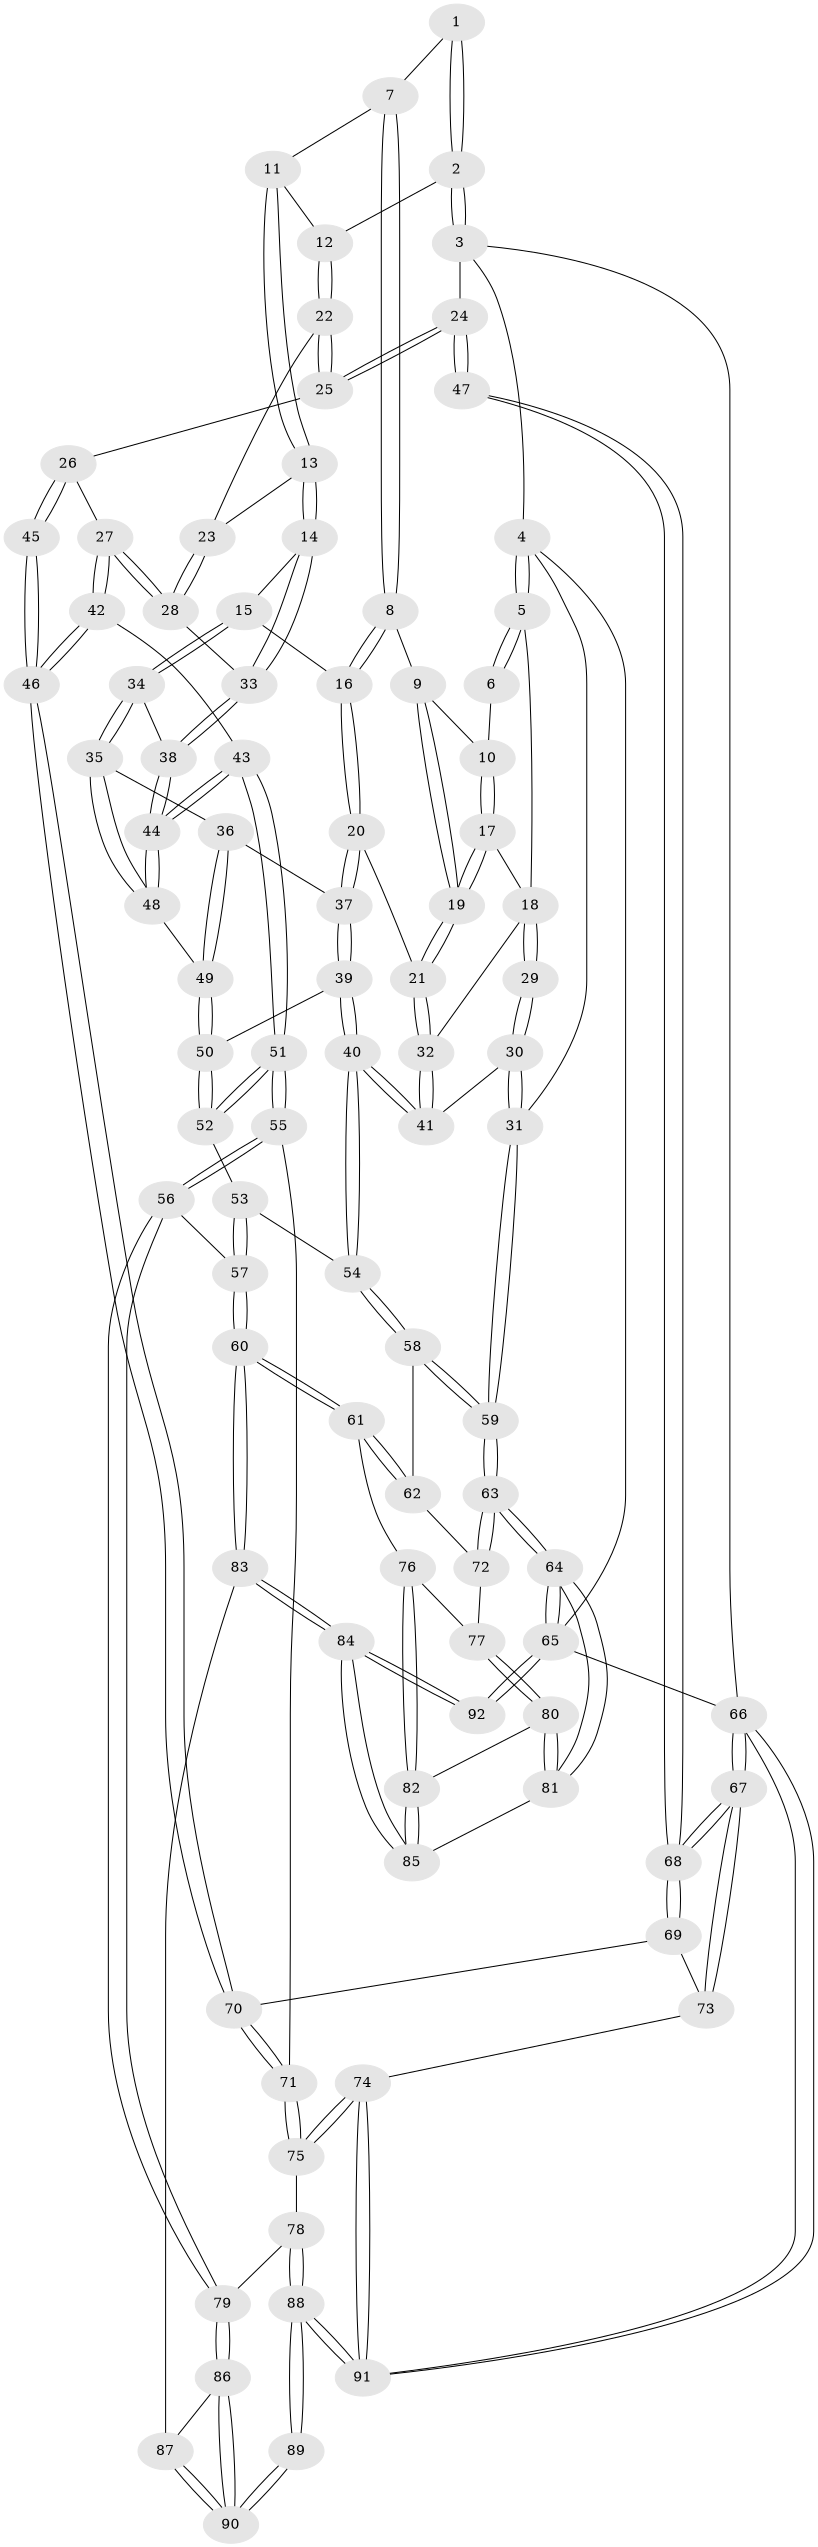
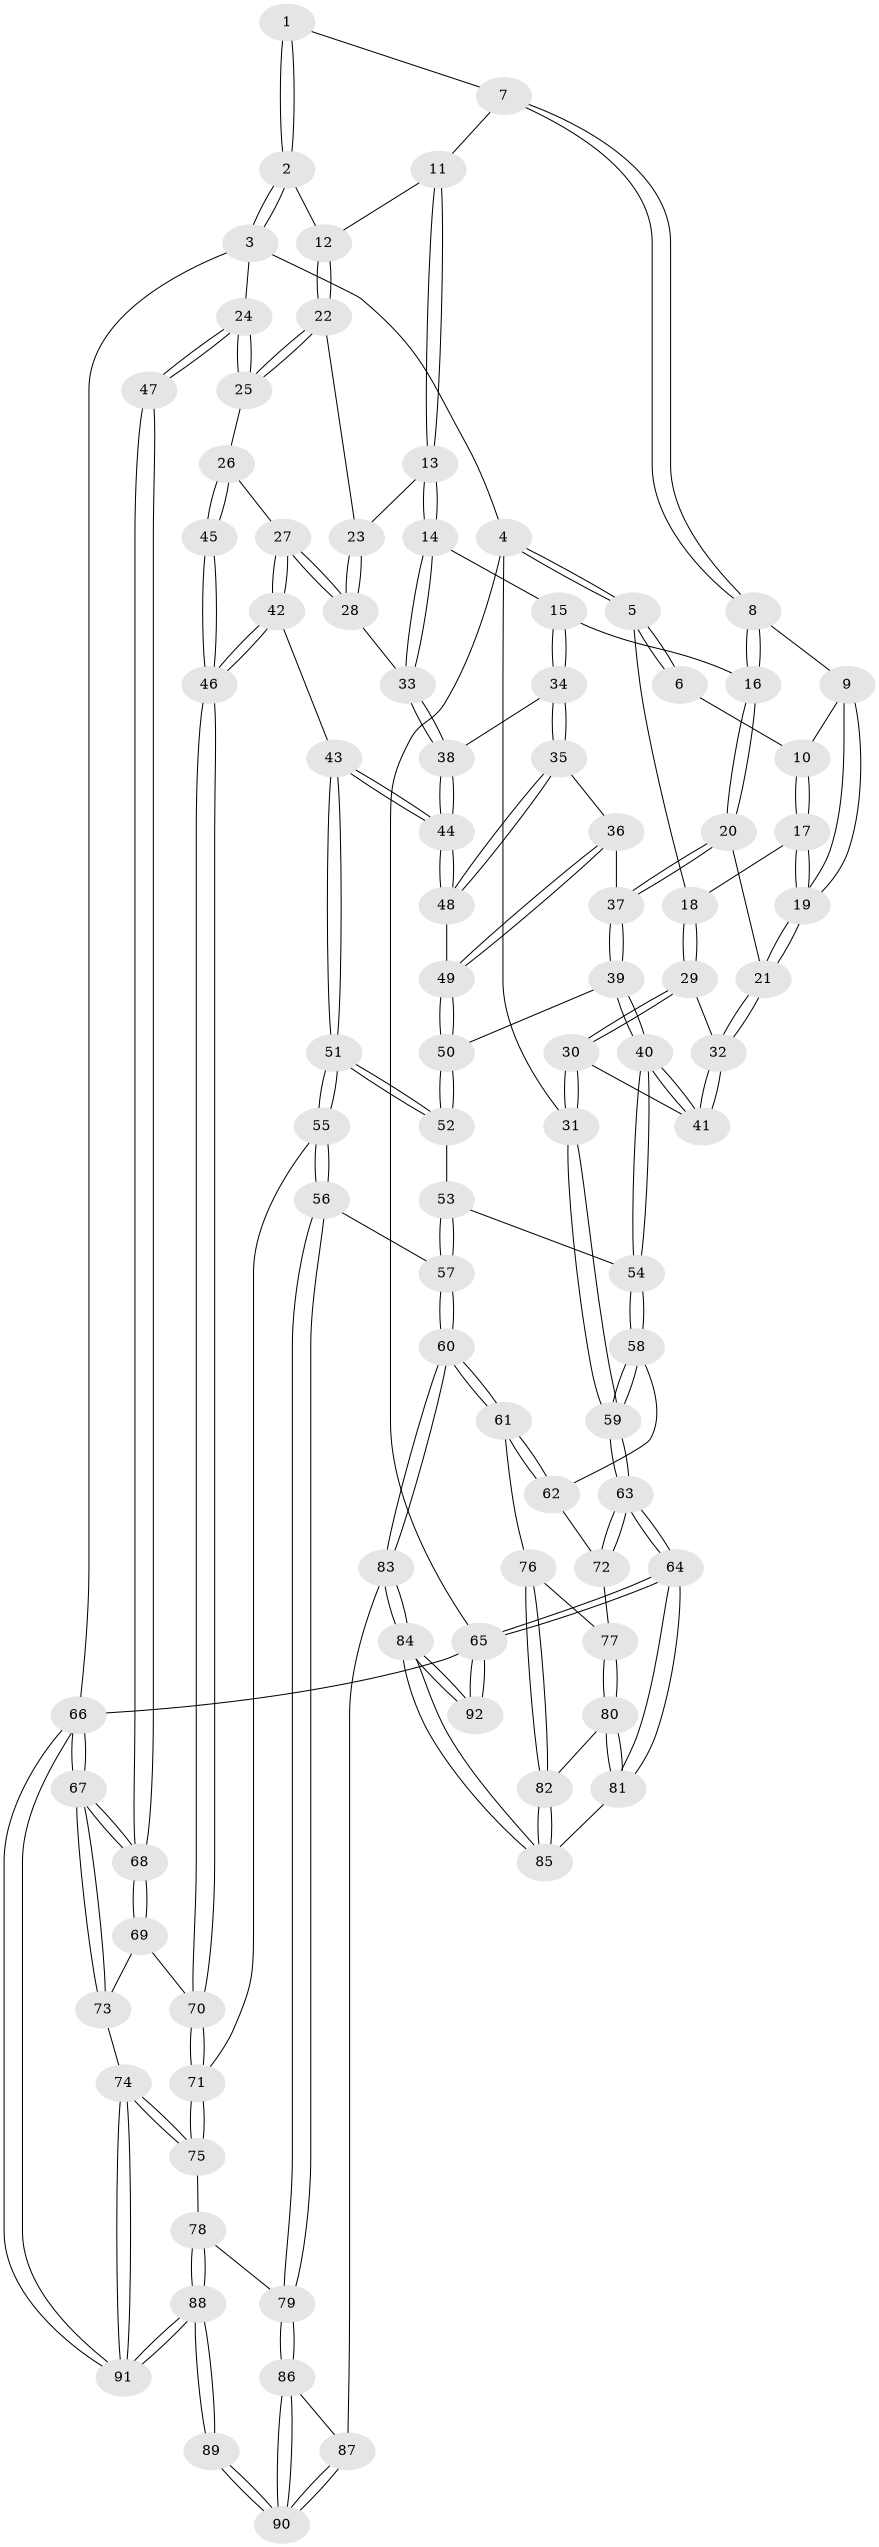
(478, 979) -> (704, 1016)
